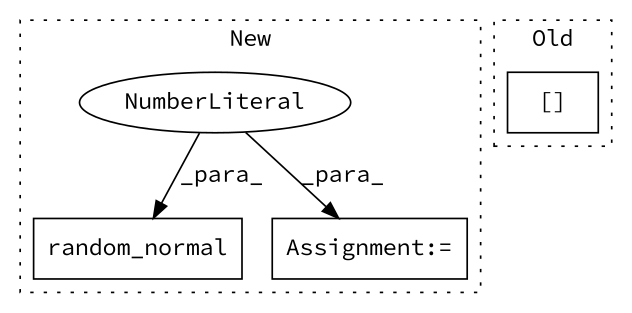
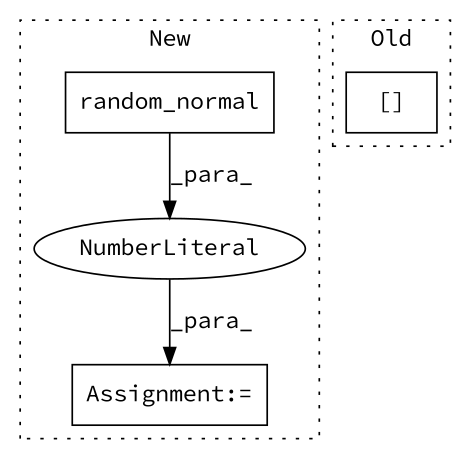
(180, 168) -> (170, 167)
